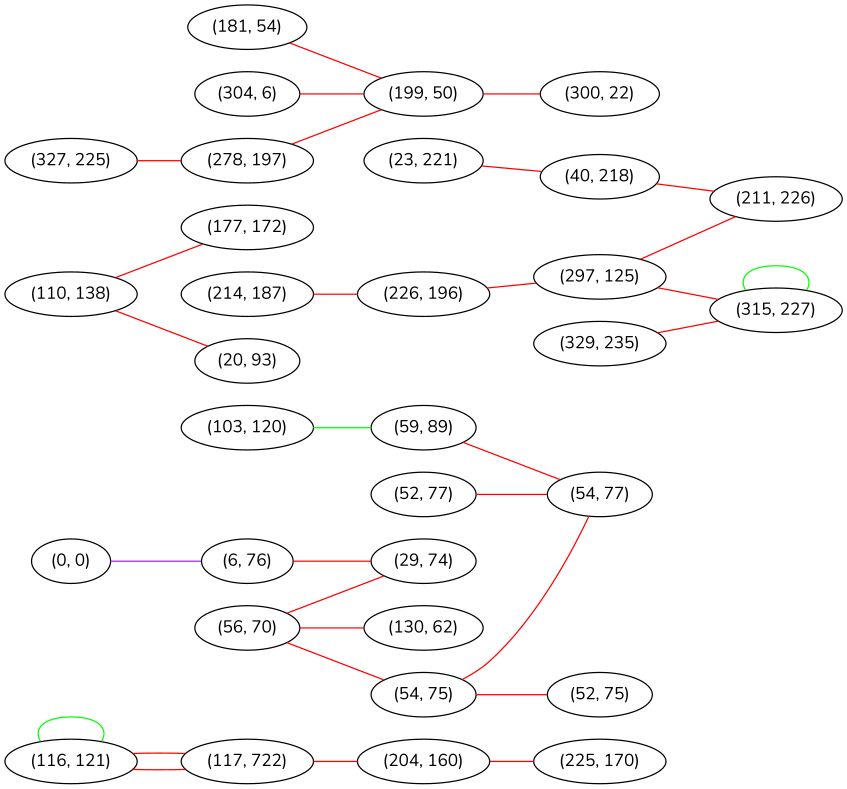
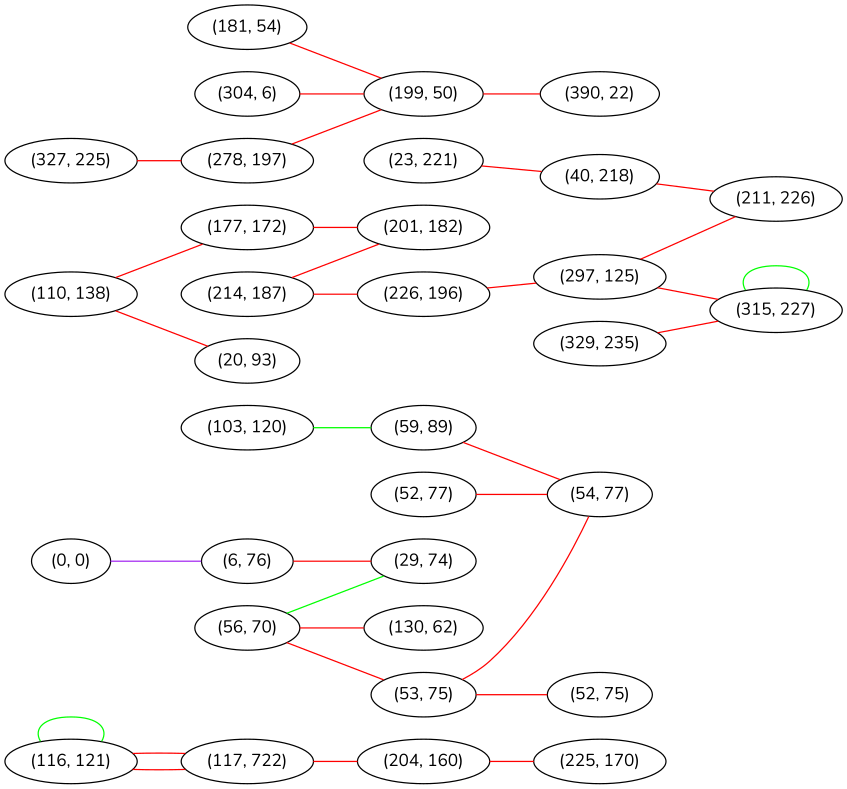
(600, 94) -> (600, 94)
none -> (424, 227)
(335, 595) -> (335, 595)
(424, 695) -> (424, 695)
